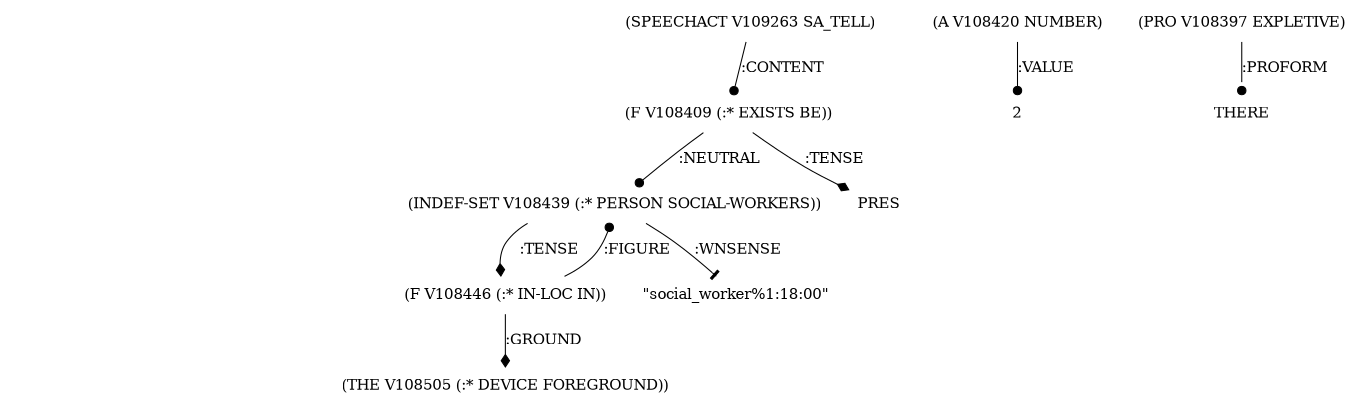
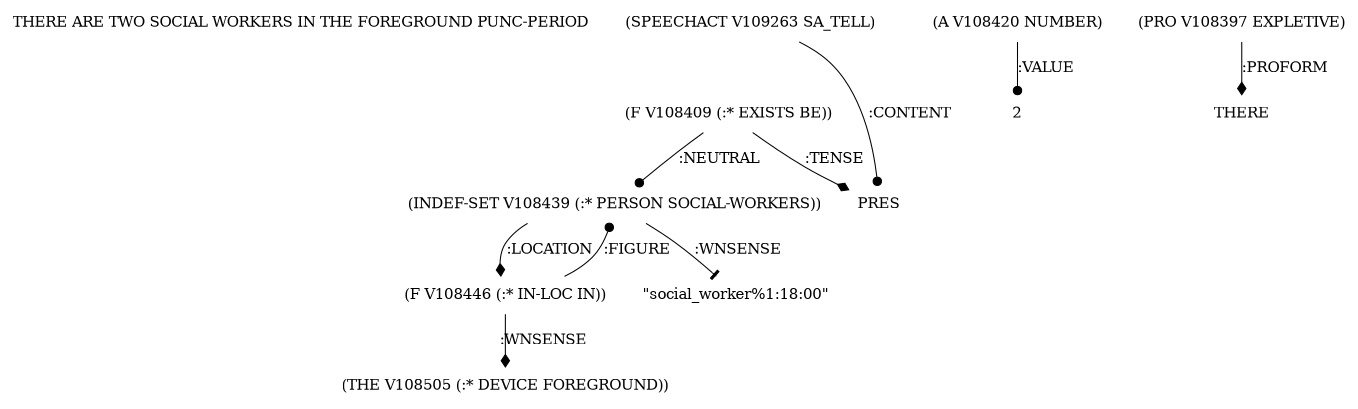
none -> (301, 23)
(1242, 62) -> (1242, 62)
(741, 64) -> (855, 99)
(549, 250) -> (549, 250)
(543, 341) -> (543, 341)
